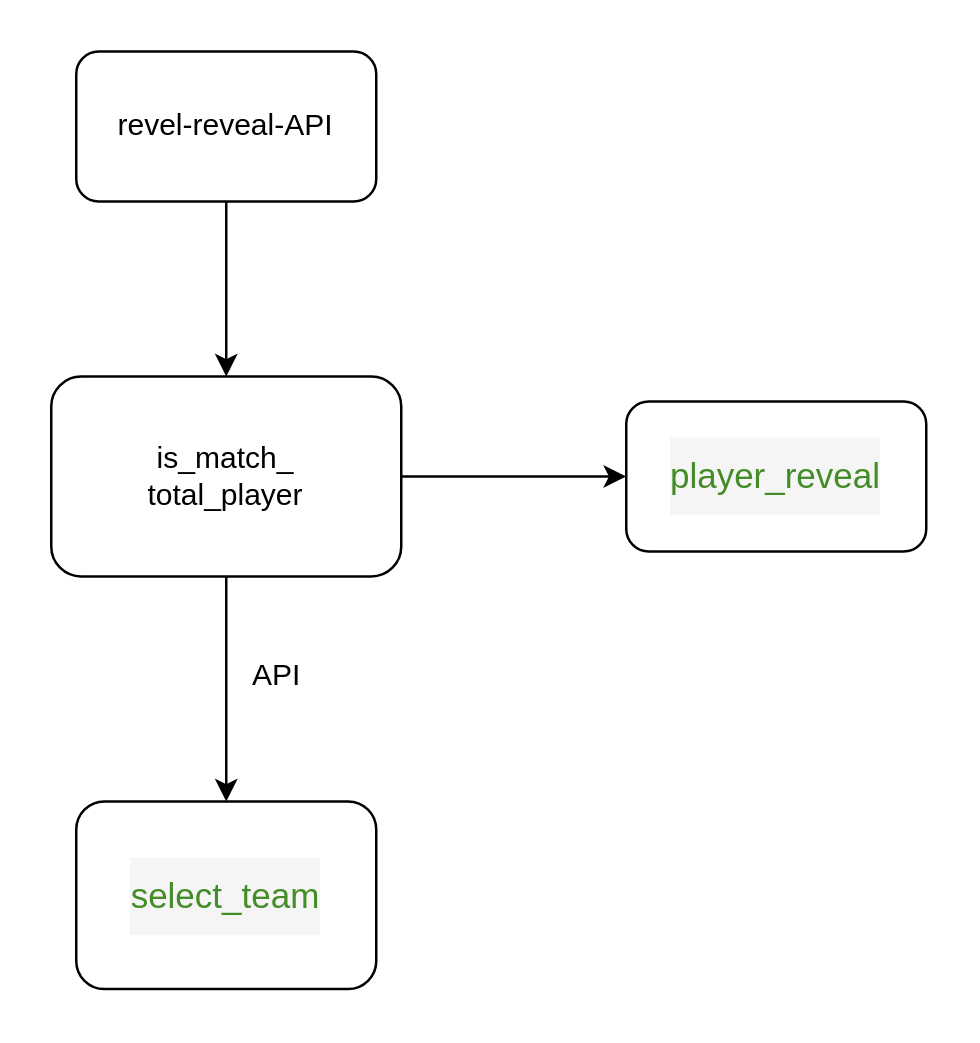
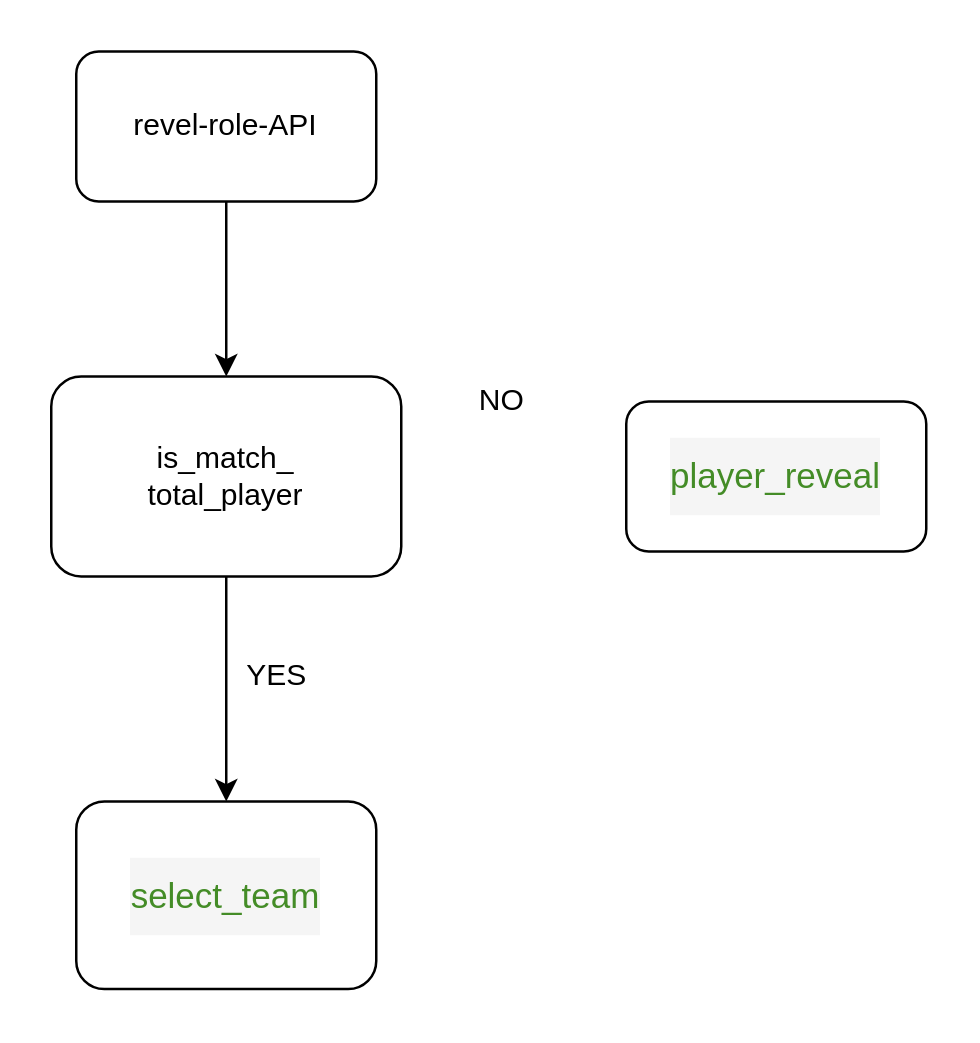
(226, 126) -> (226, 126)
none -> (501, 401)
(505, 476) -> none
(278, 676) -> (278, 676)
